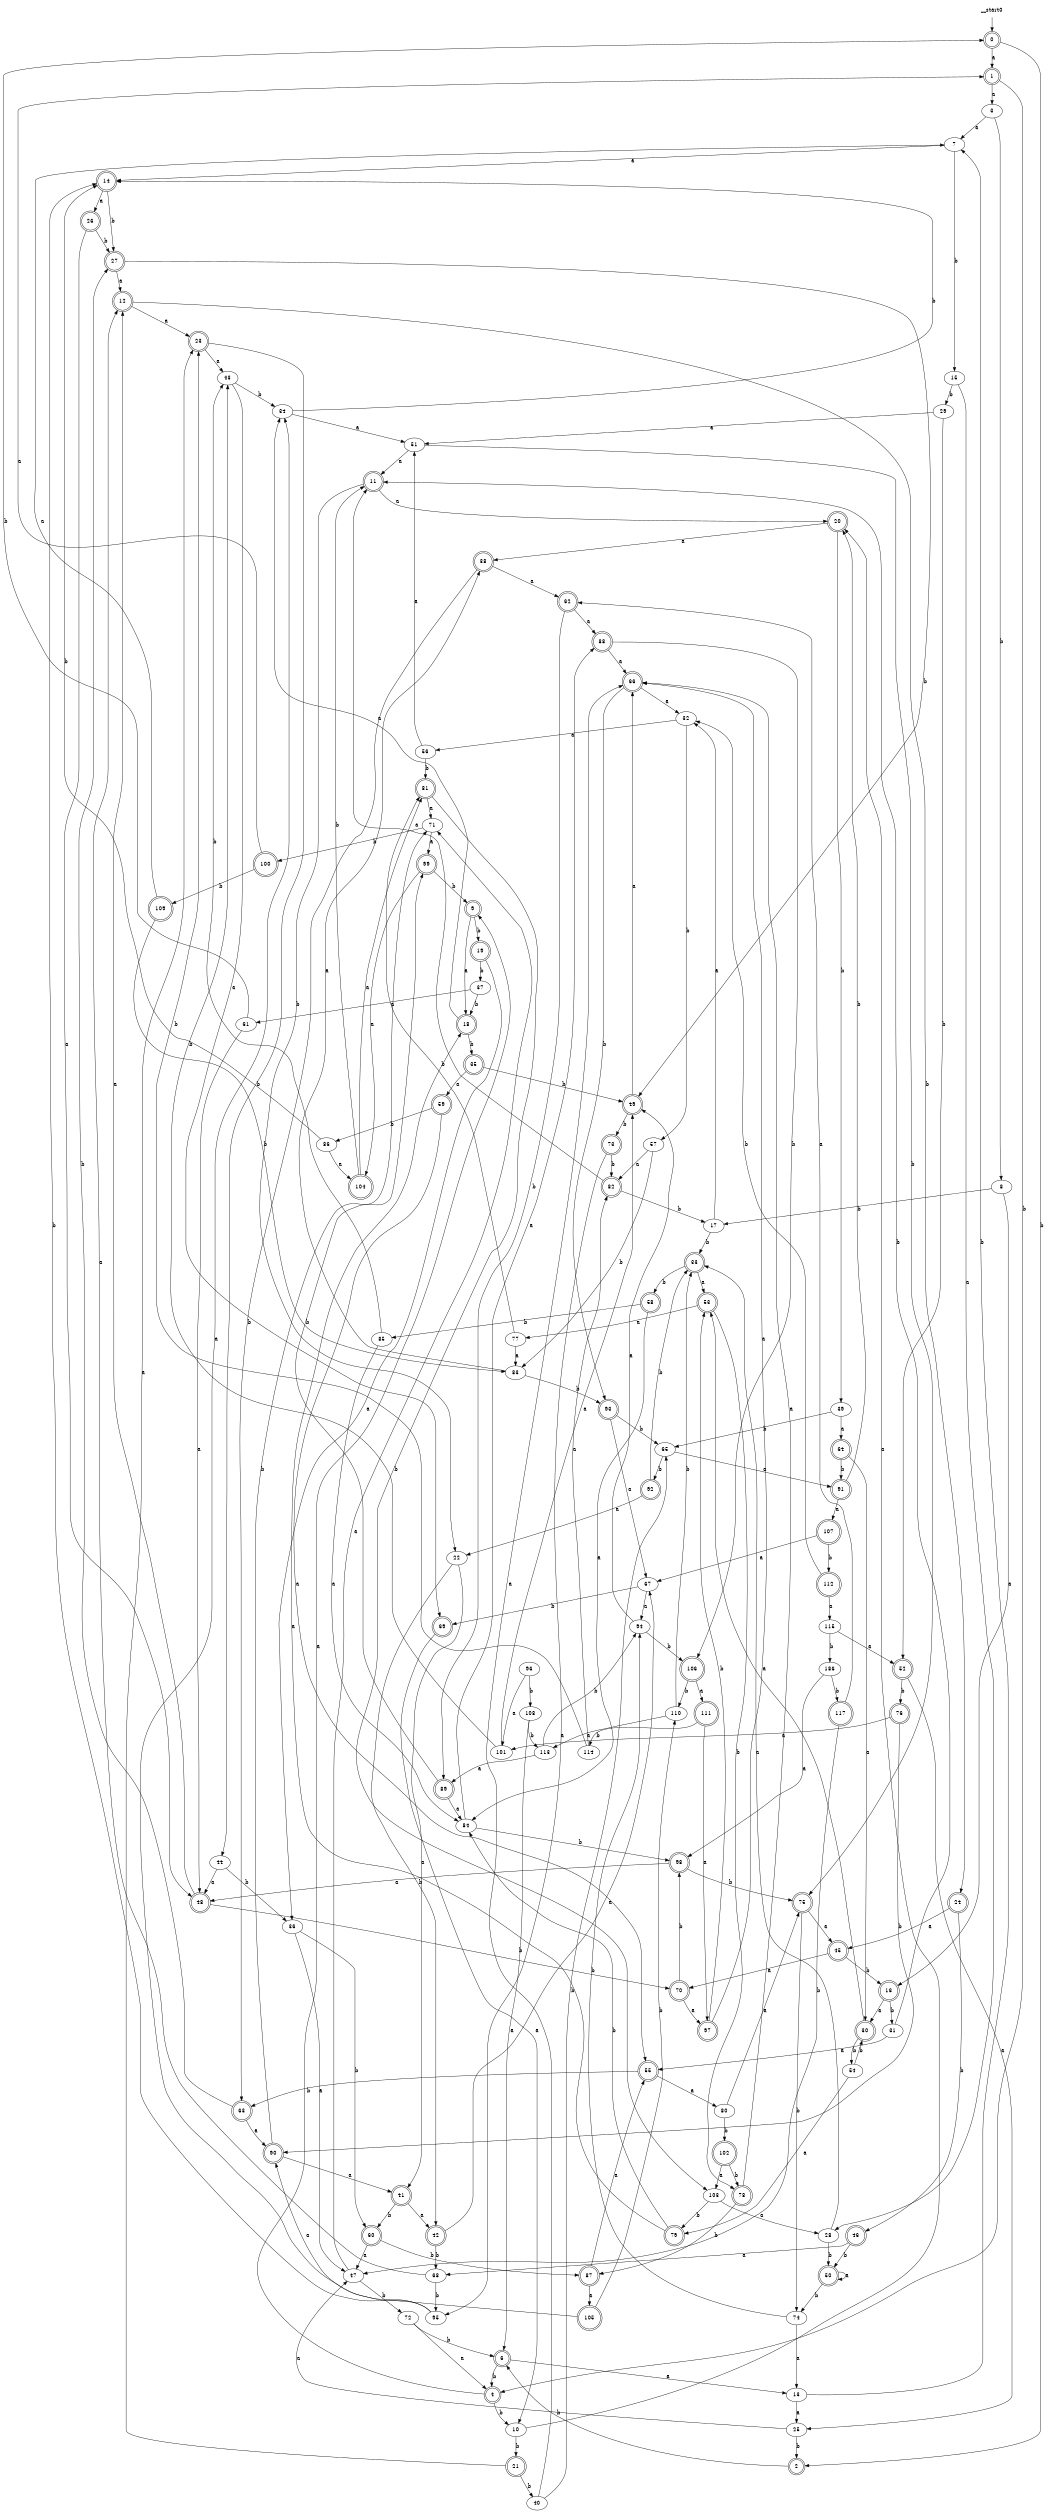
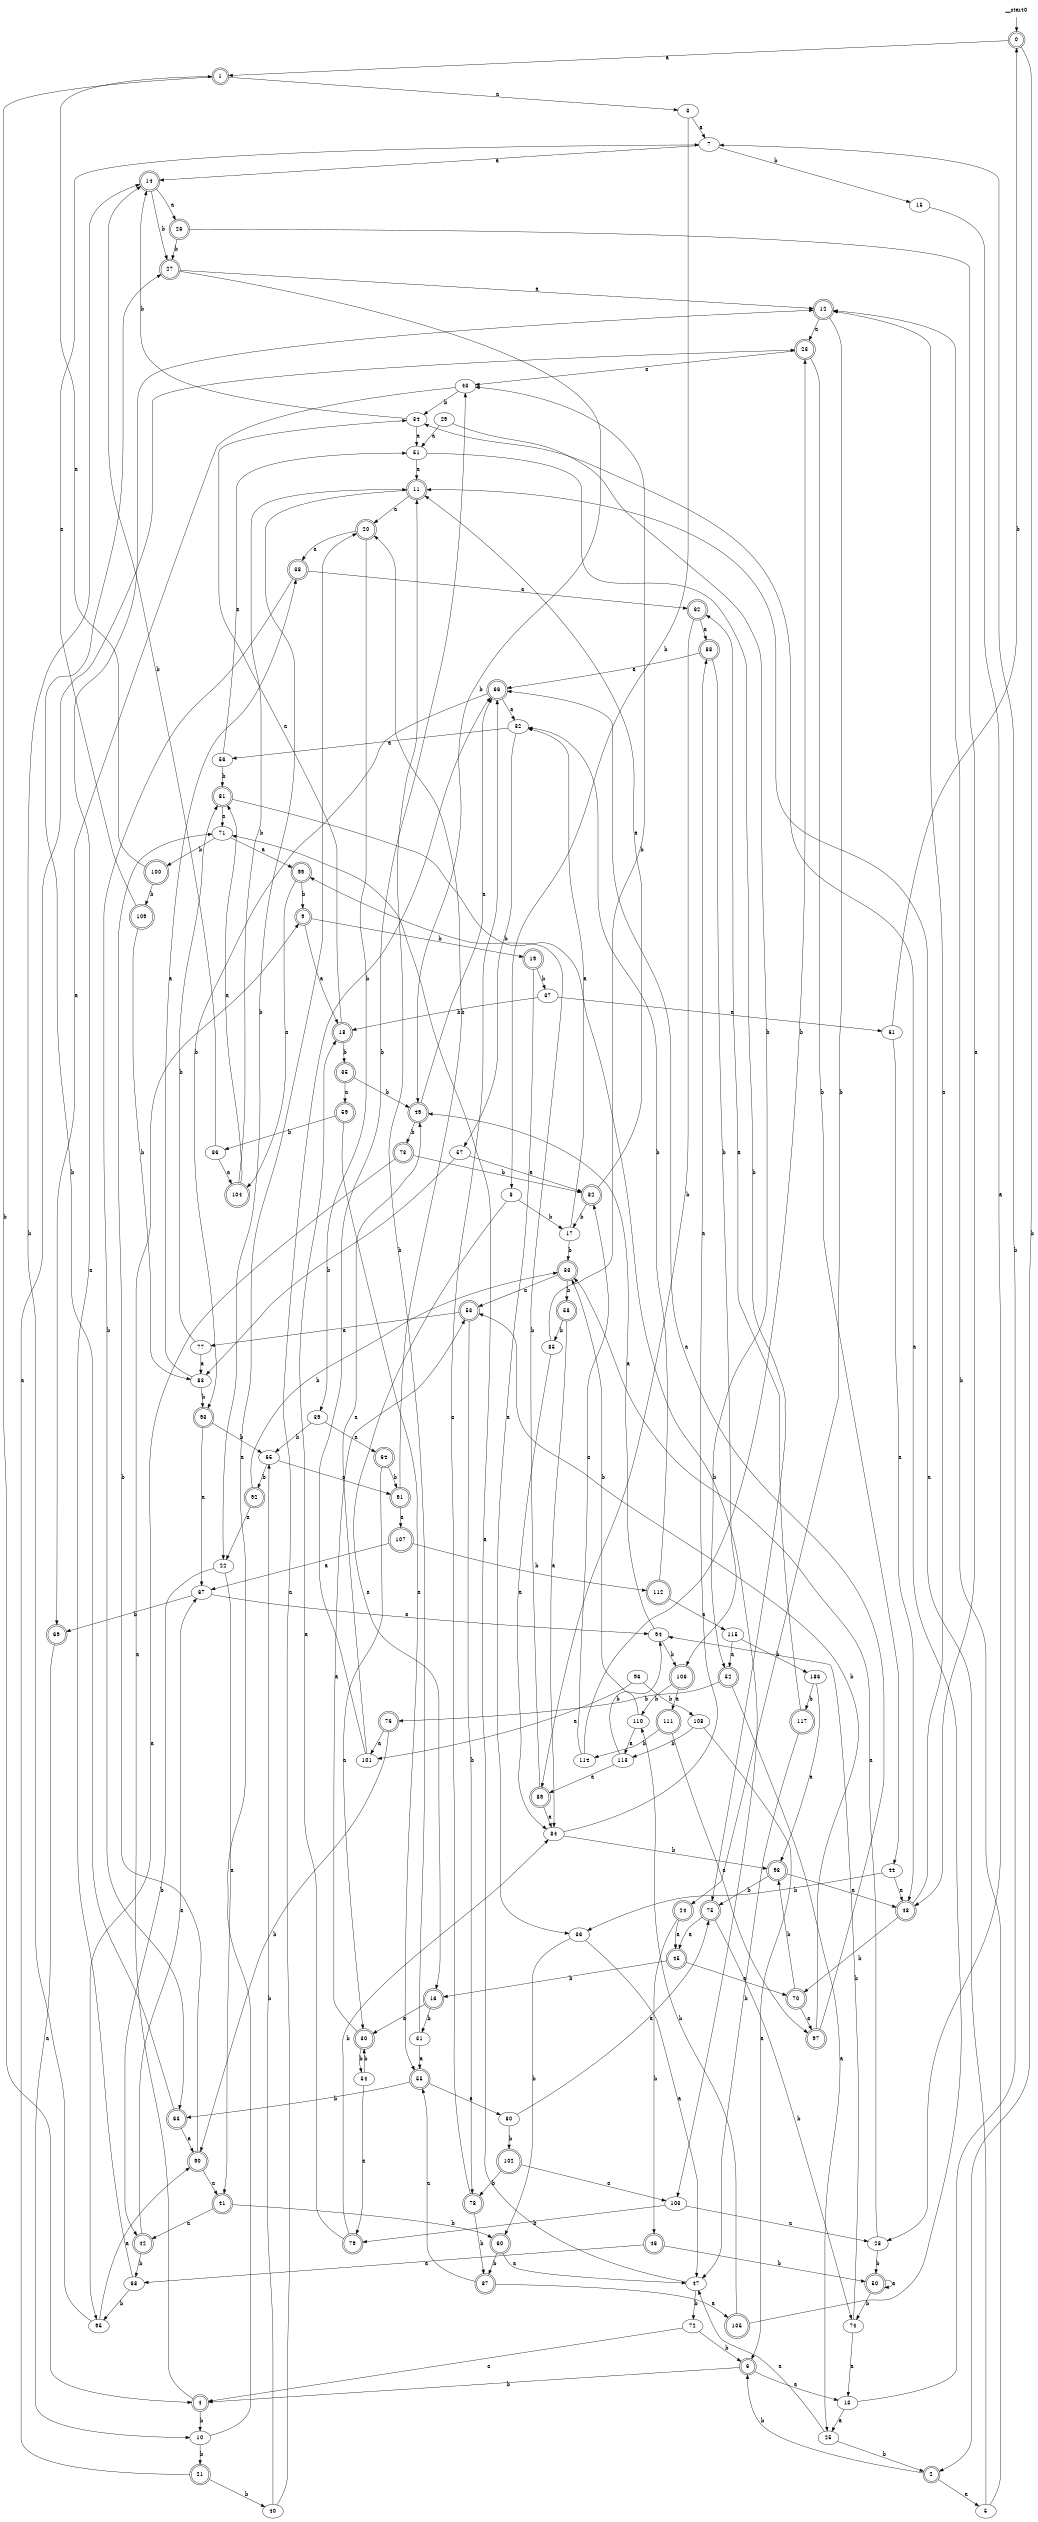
(950, 393) -> none
none -> (986, 2511)
